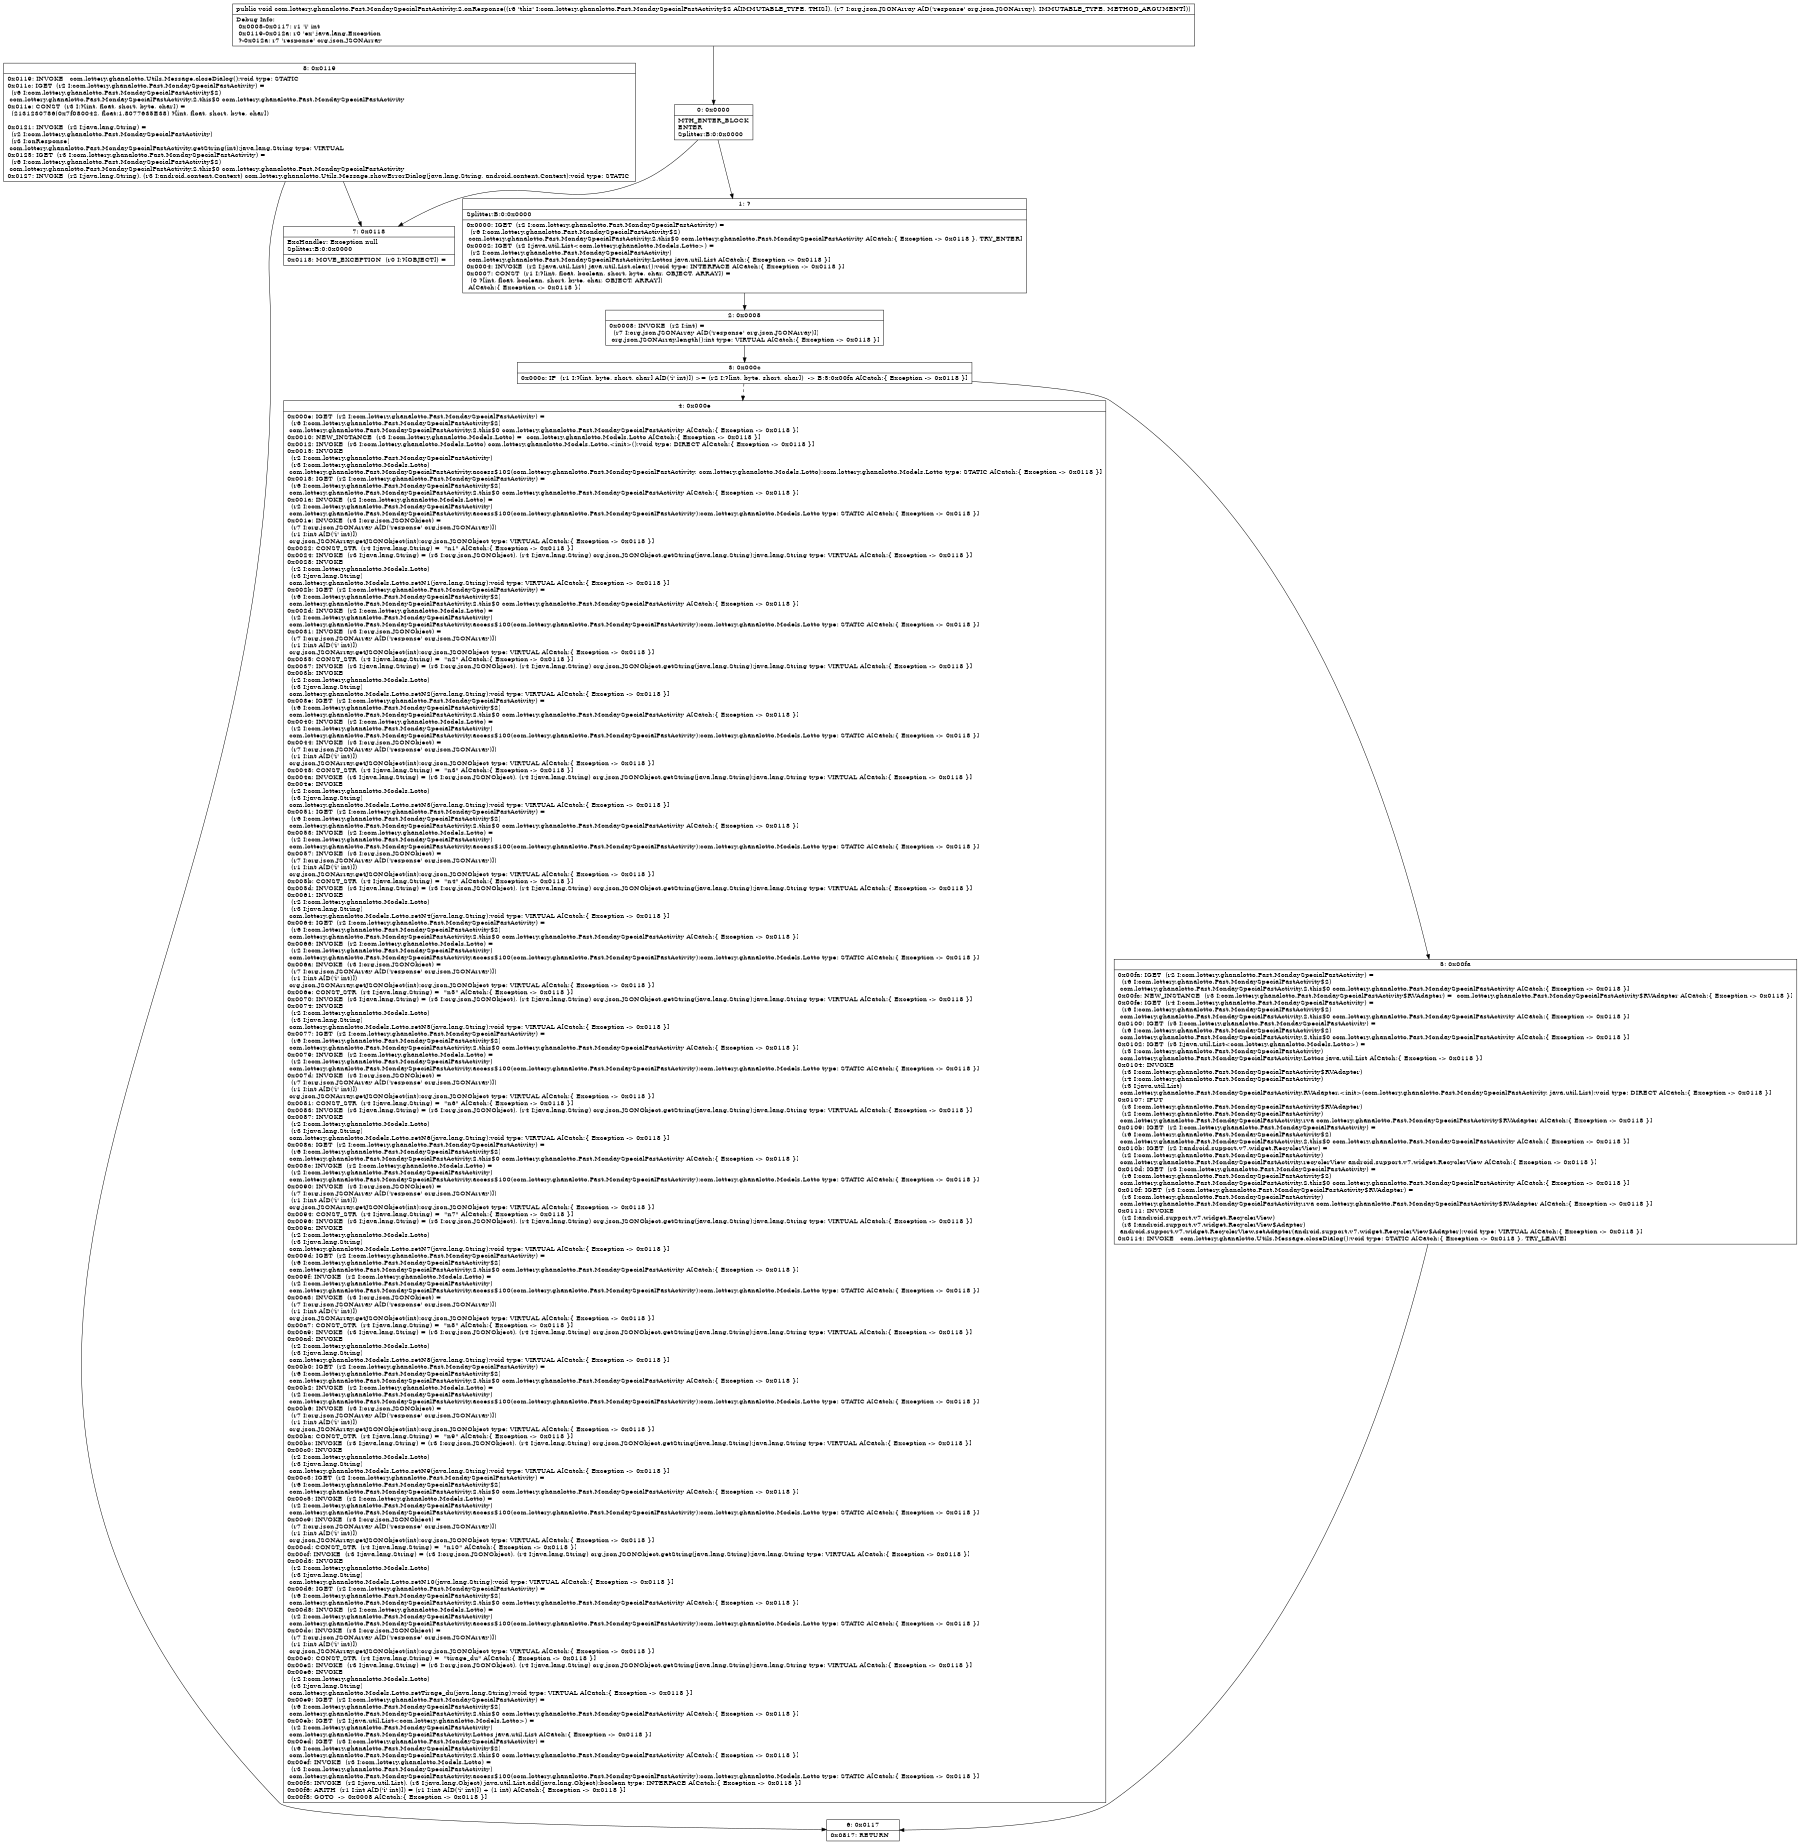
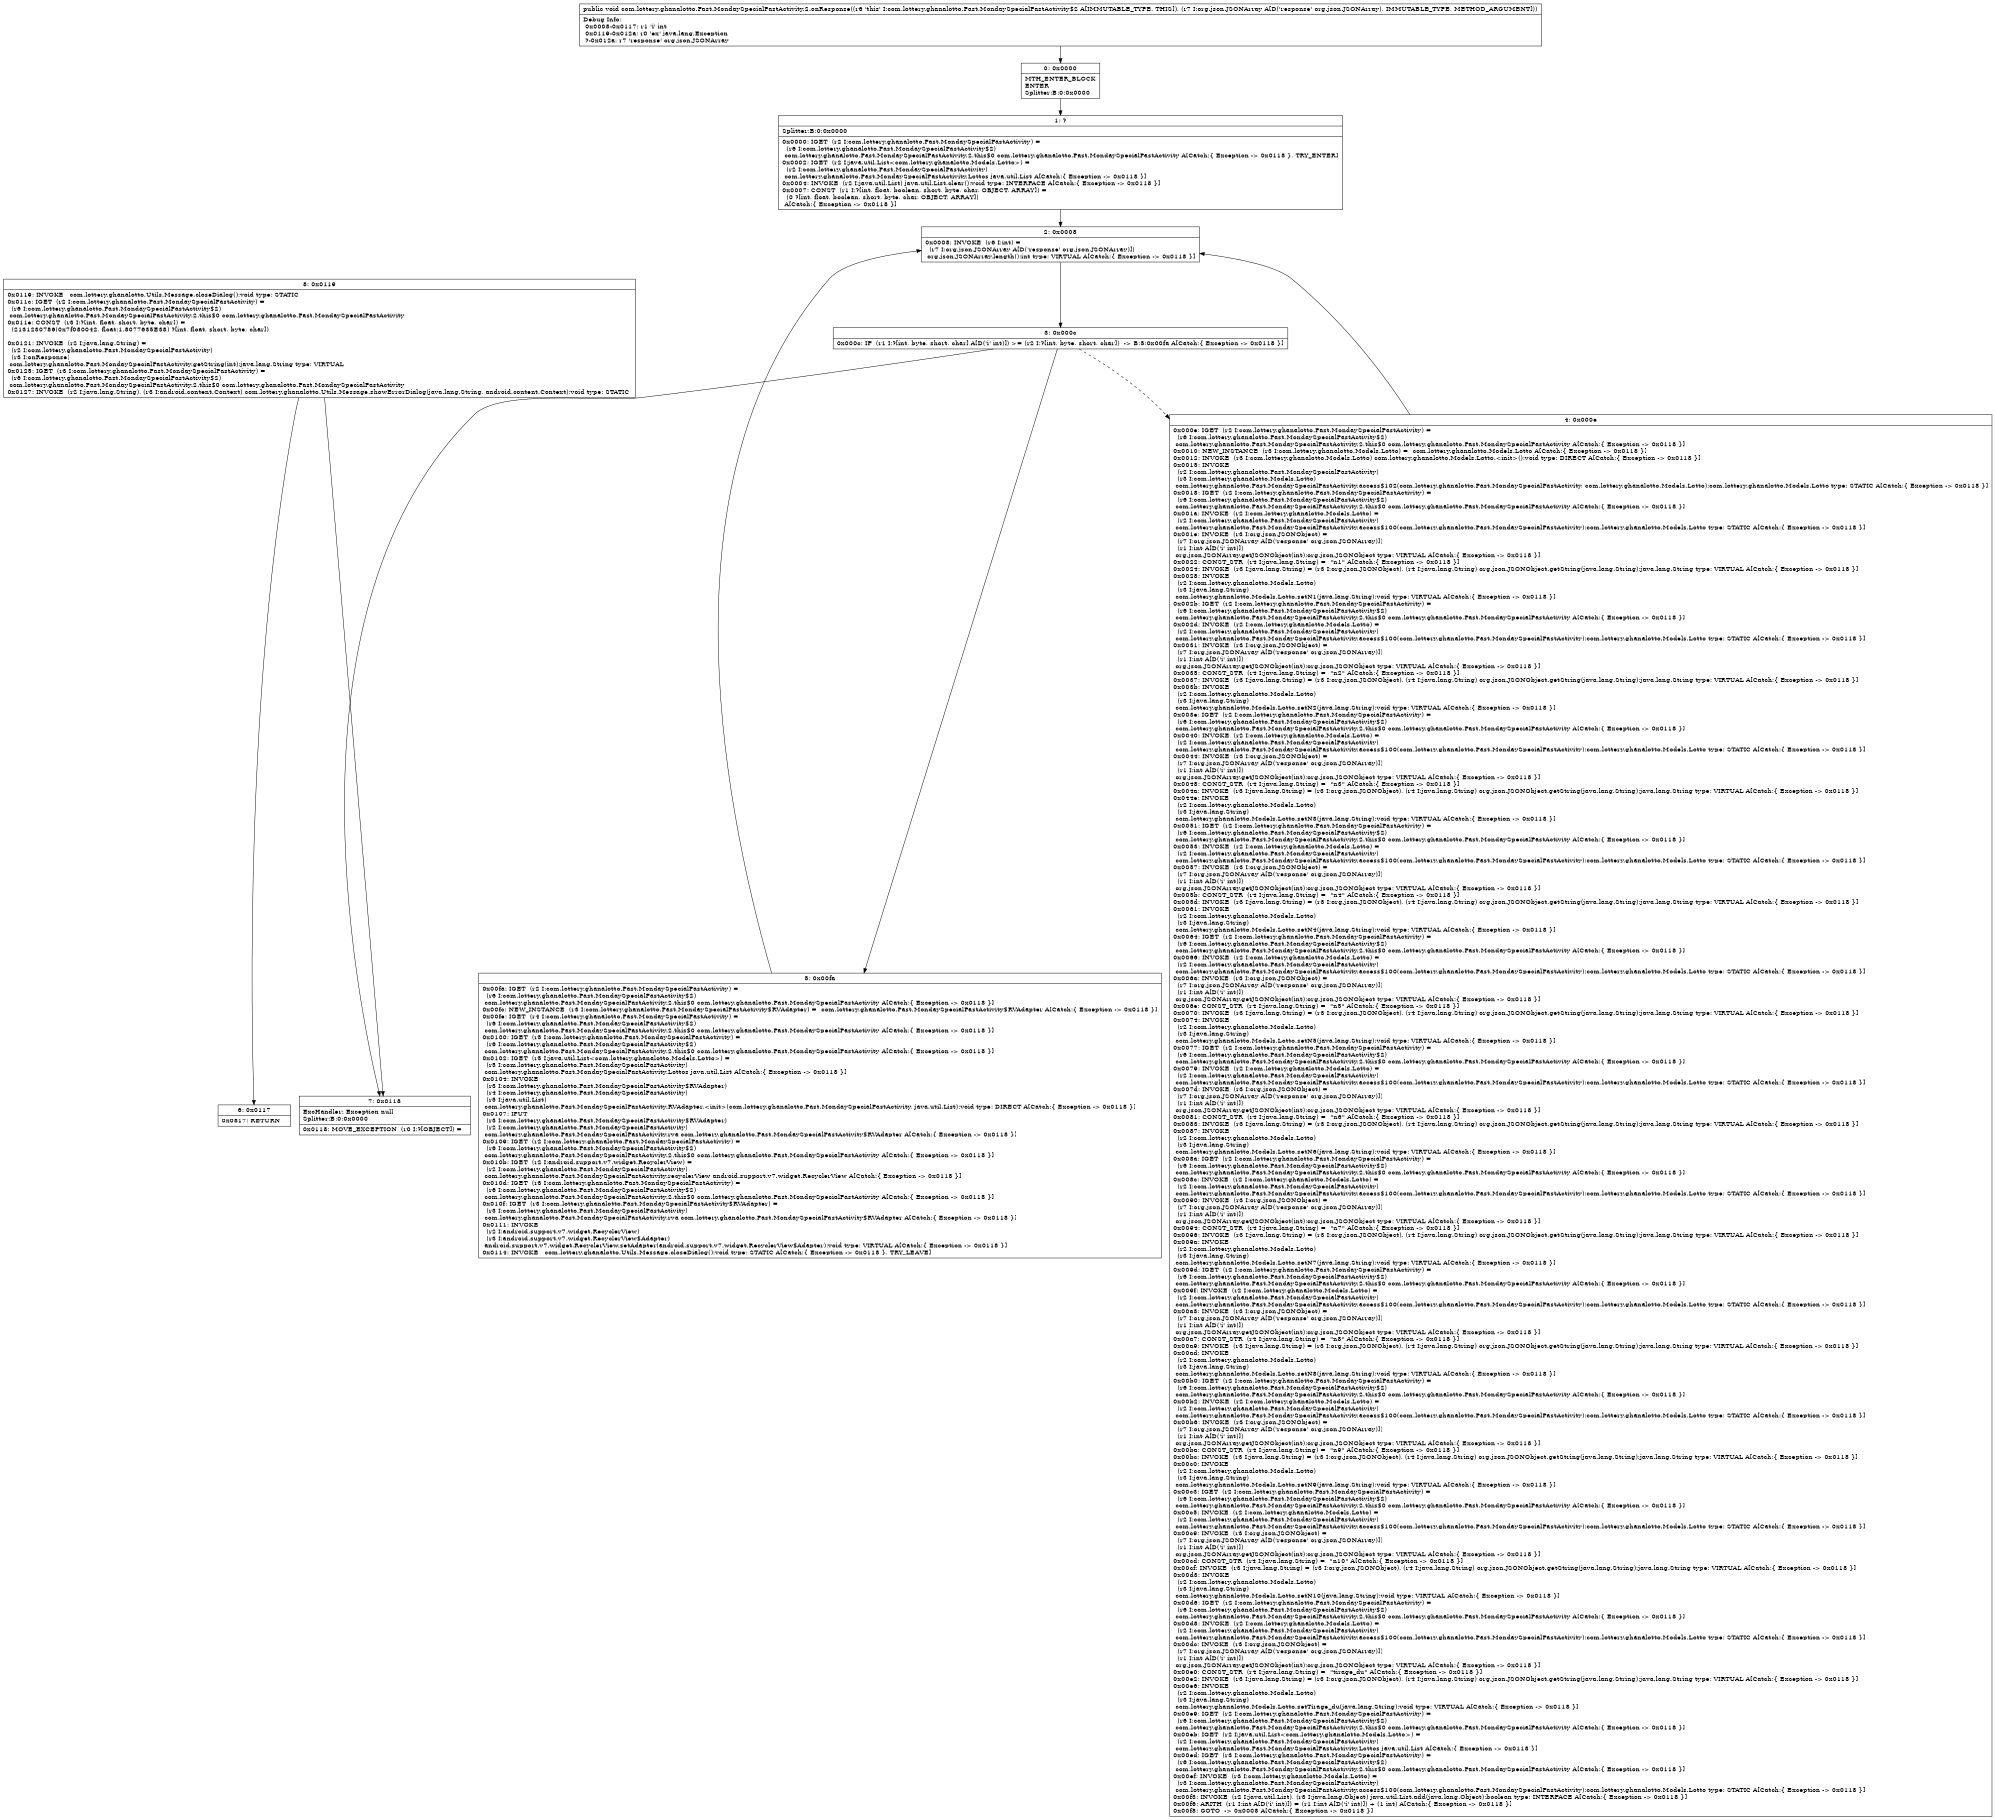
(555, 193) -> (418, 488)
none -> (1325, 309)
(658, 326) -> (974, 243)
(317, 784) -> (1203, 798)
(1262, 1641) -> (722, 570)
